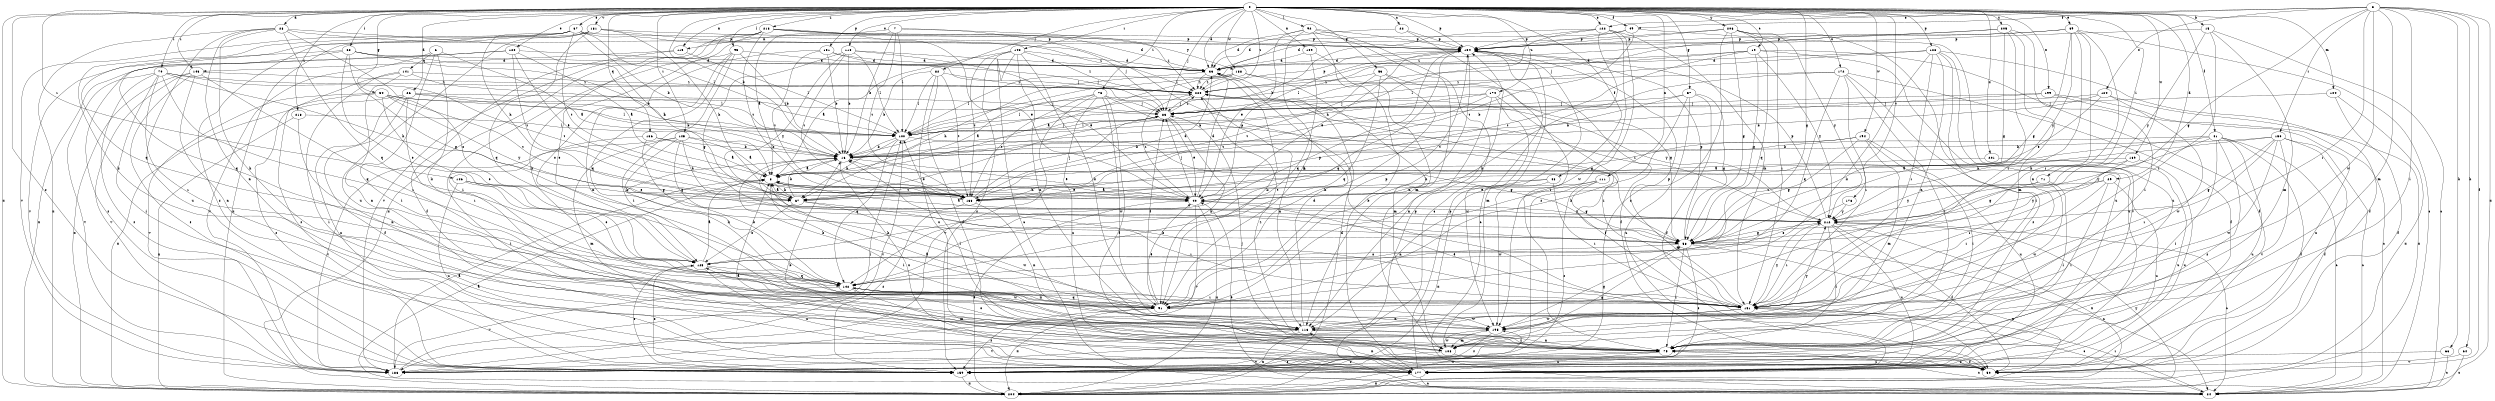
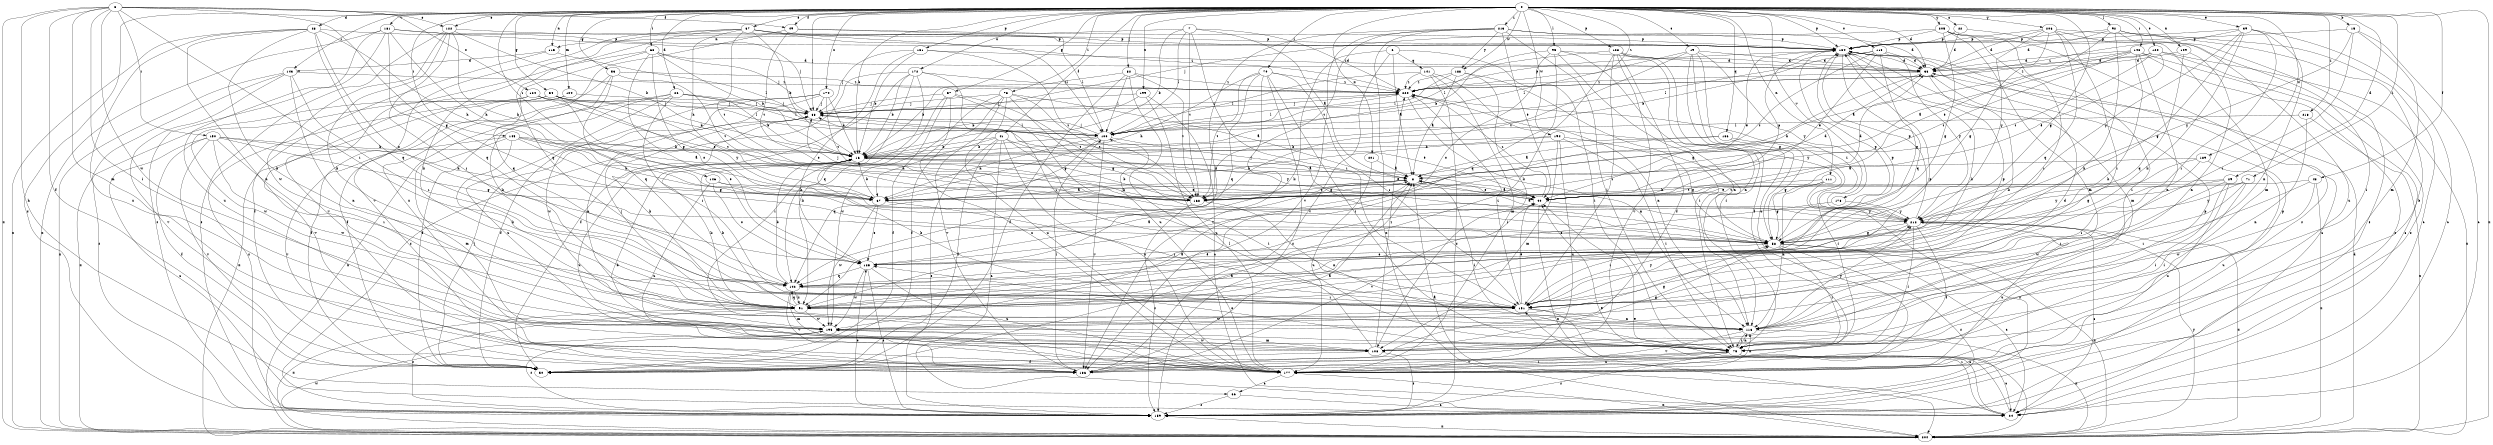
(1151, 211) -> (622, 211)
(2465, 351) -> none
none -> (1983, 375)
(1808, 393) -> (1262, 383)
